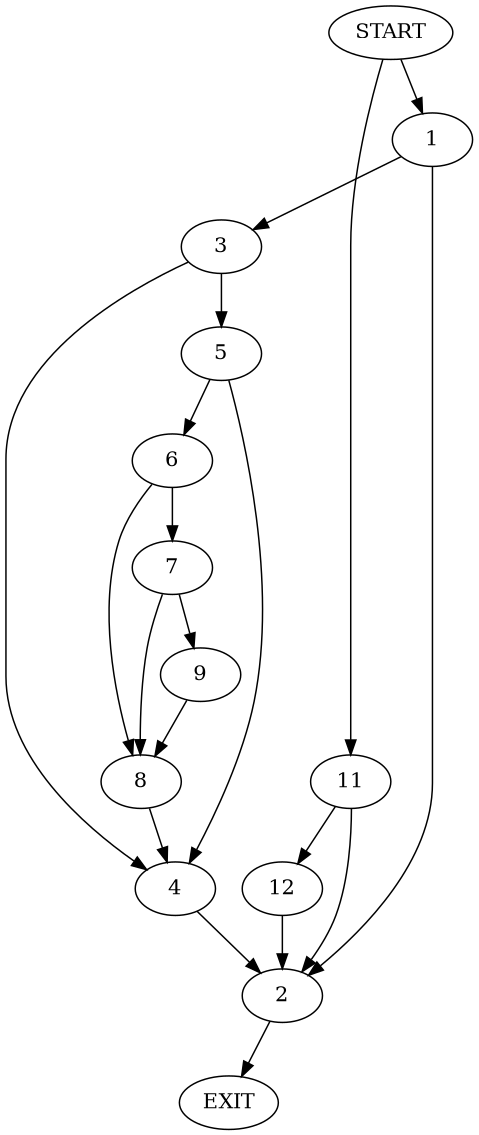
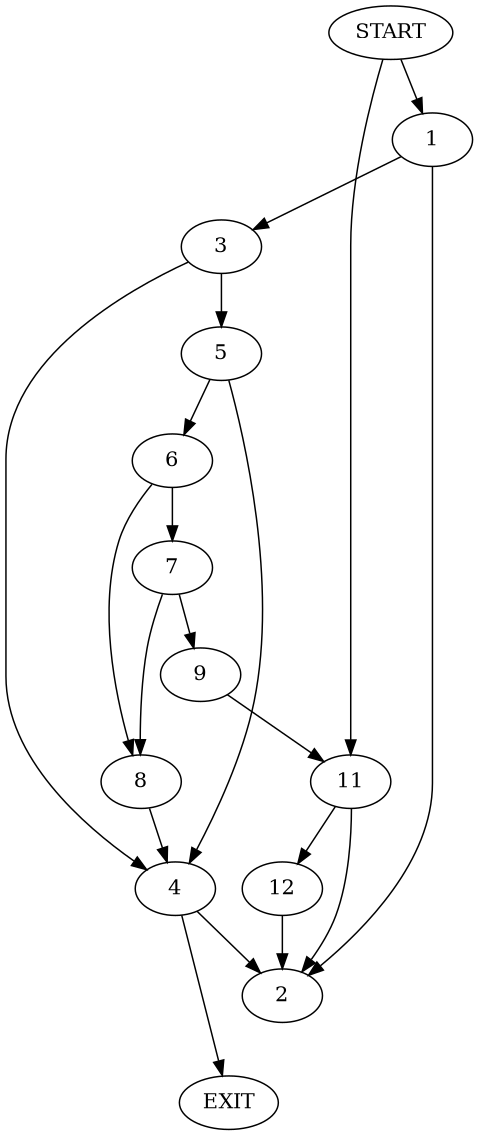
(175, 722) -> (269, 724)
(259, 1042) -> (200, 988)
